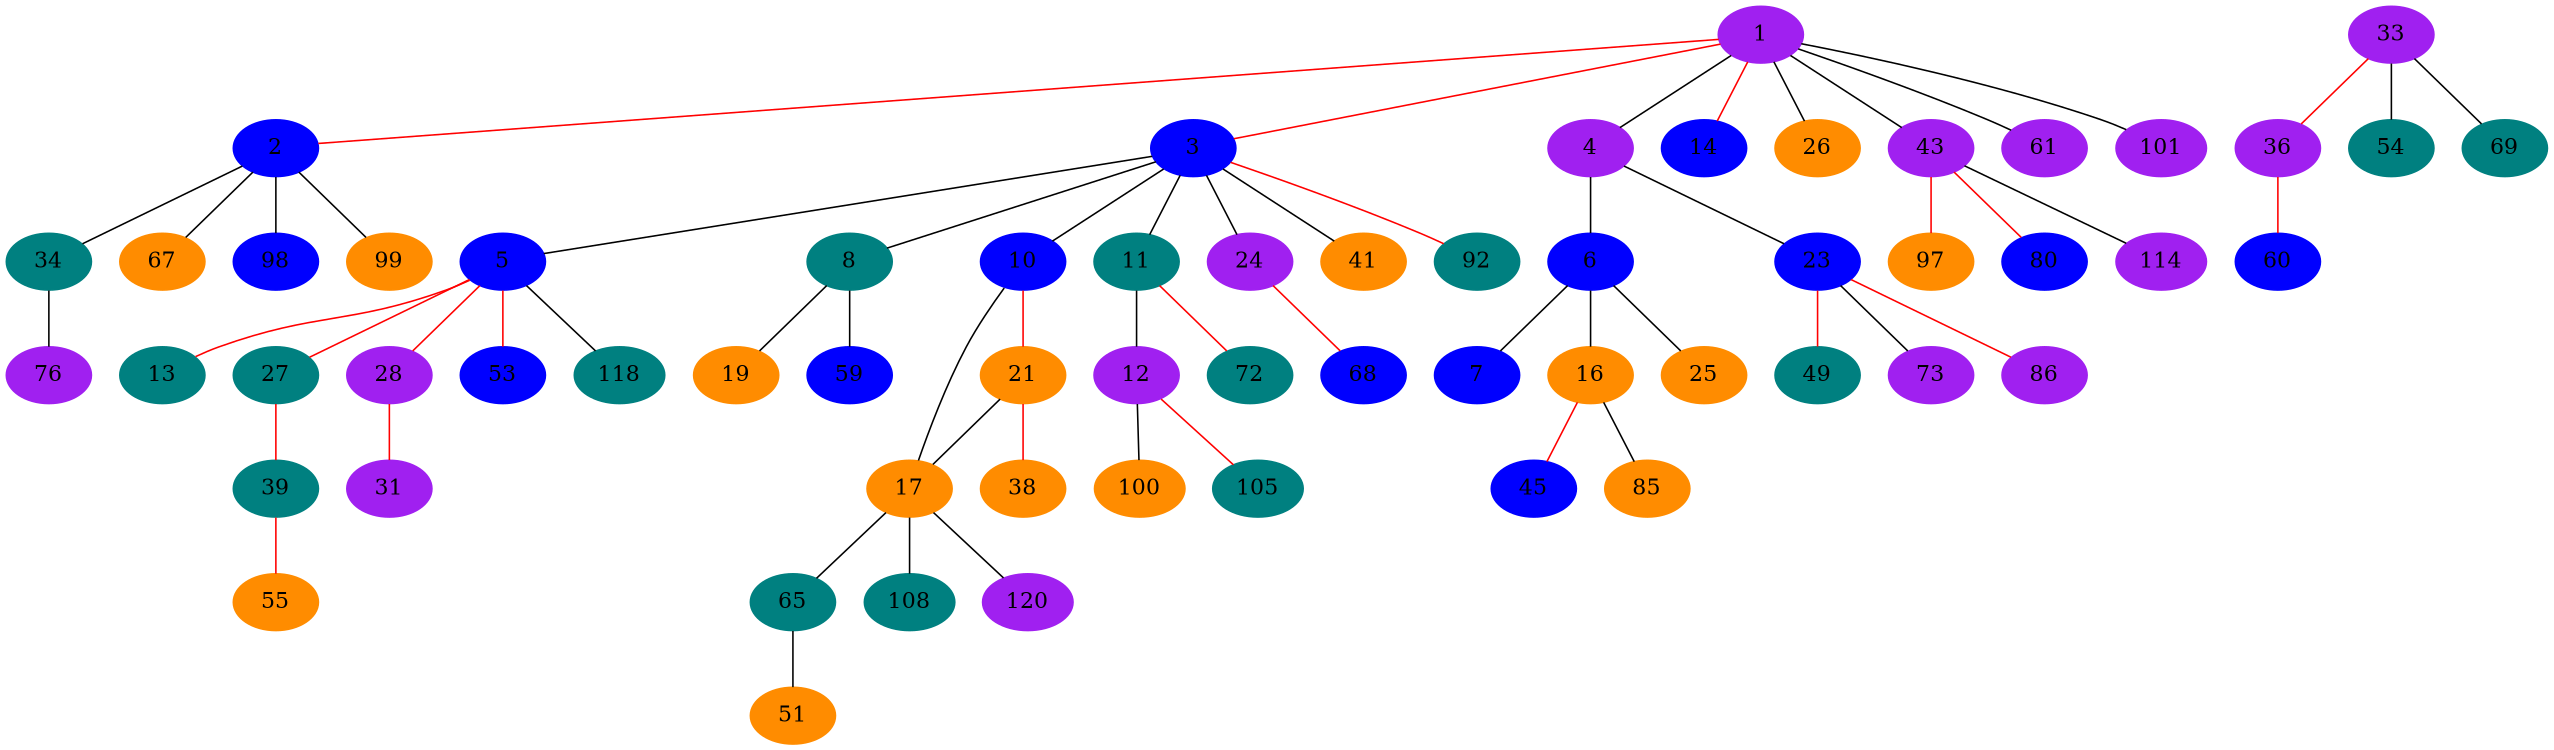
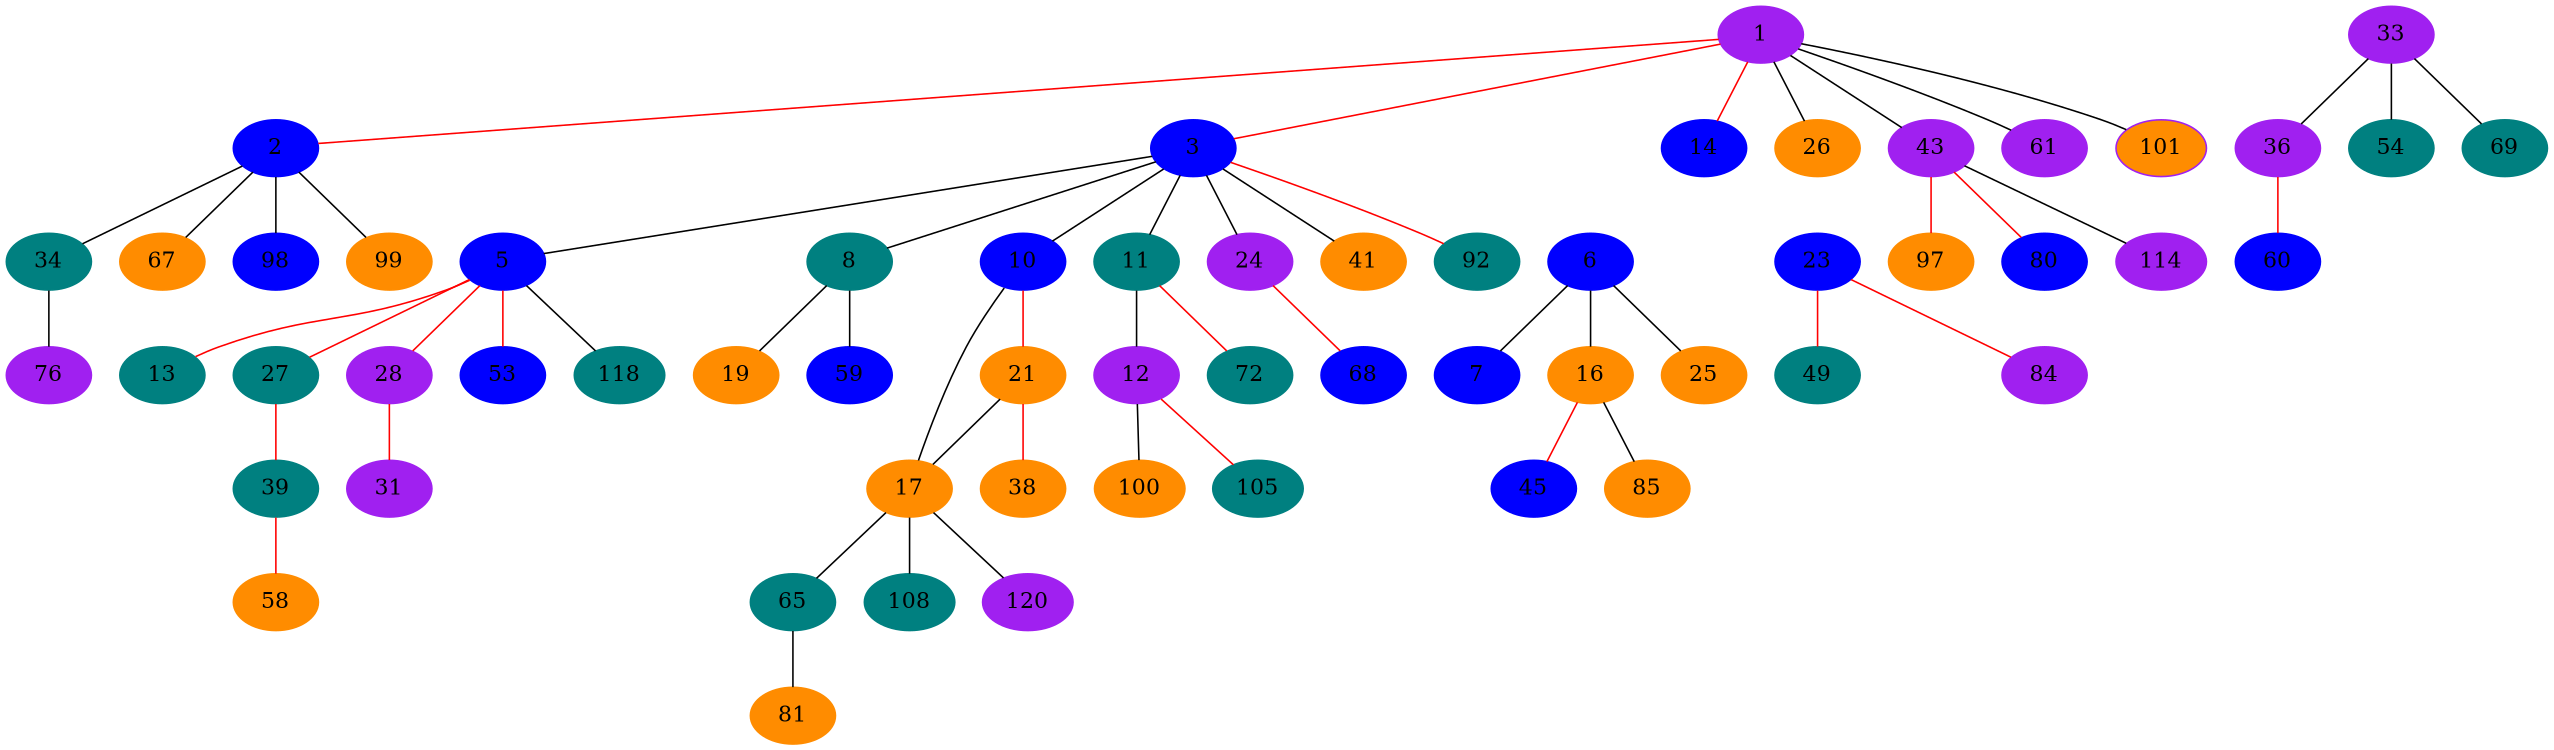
(2335, 91) -> (2335, 91)
(1591, 148) -> none
(2161, 148) -> (2161, 148)
(1931, 375) -> none
(2045, 375) -> (2045, 375)
(276, 602) -> (276, 602)
(793, 716) -> (793, 716)
